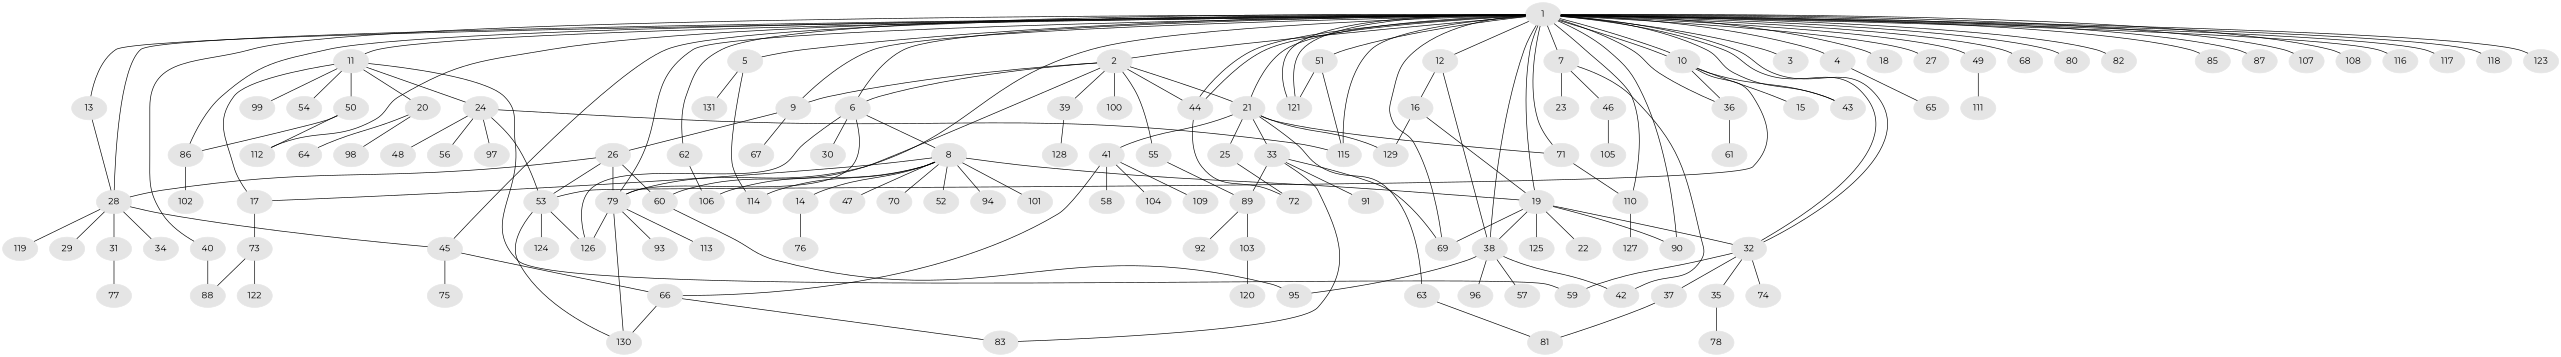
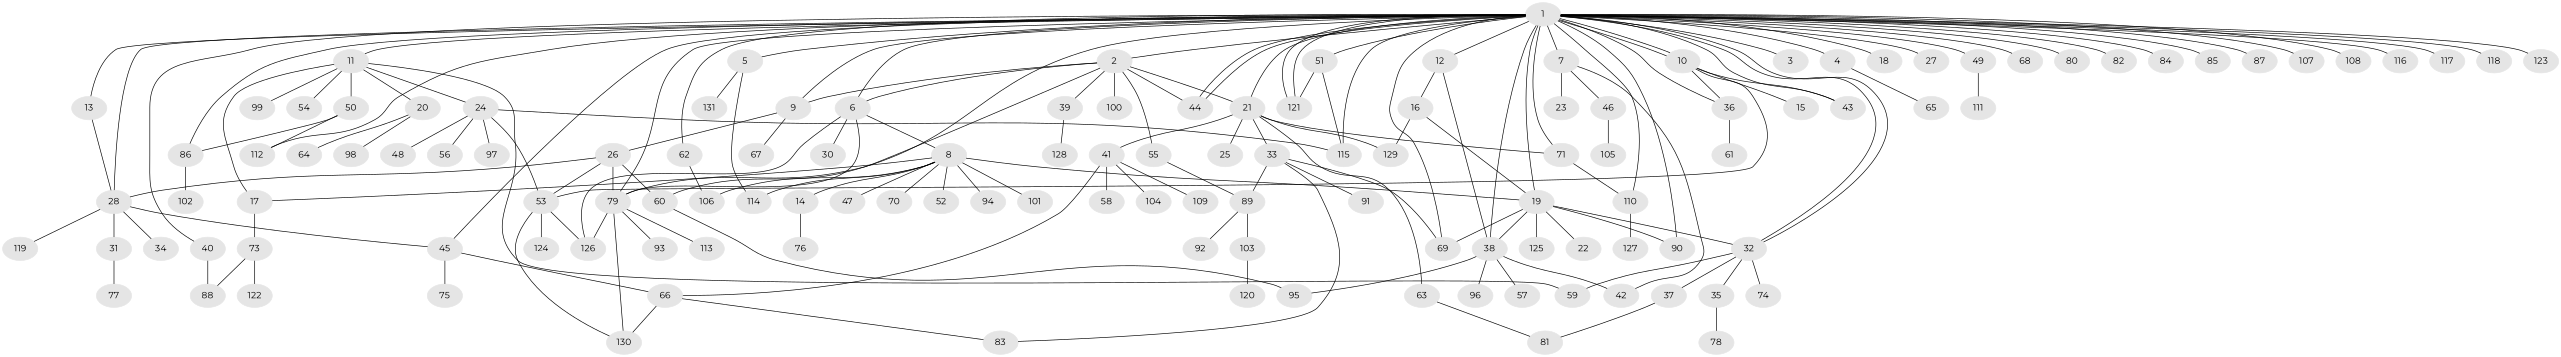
none -> (2166, 61)
(1294, 202) -> none
(67, 249) -> none
